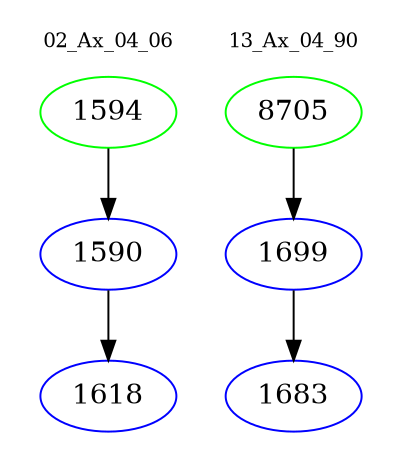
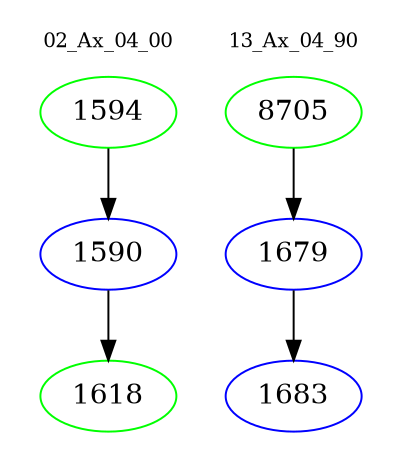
(108, 42) -> (108, 42)
(294, 254) -> (294, 254)
(108, 396) -> (108, 396)
